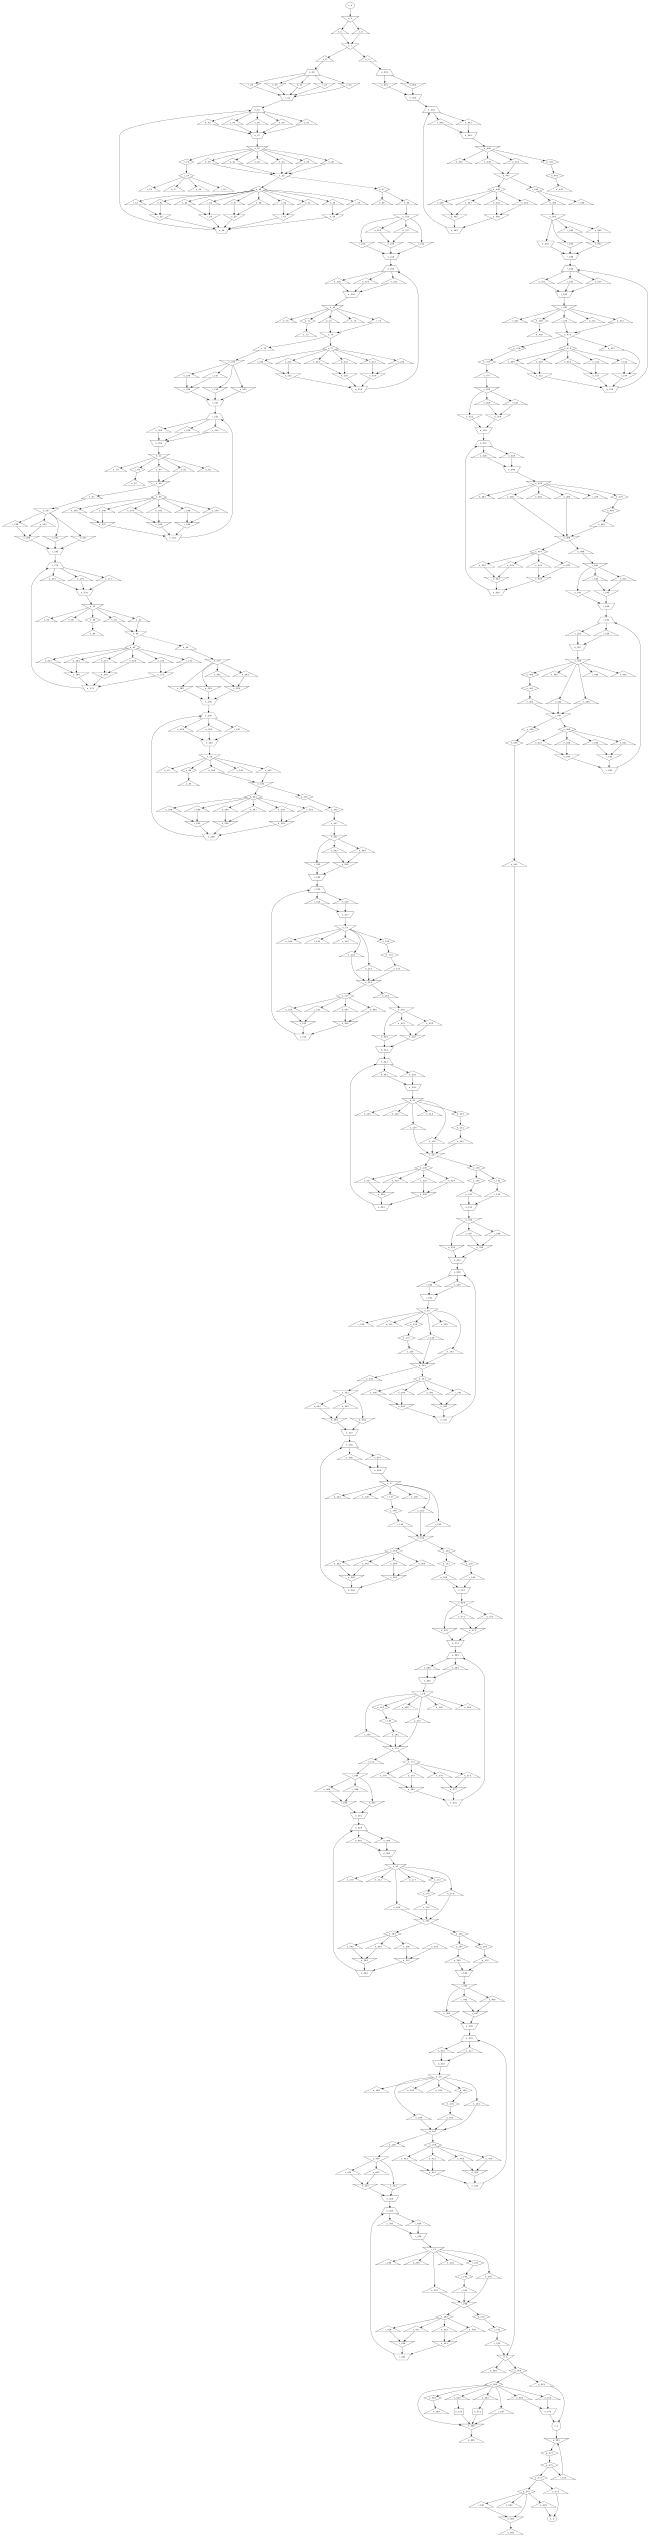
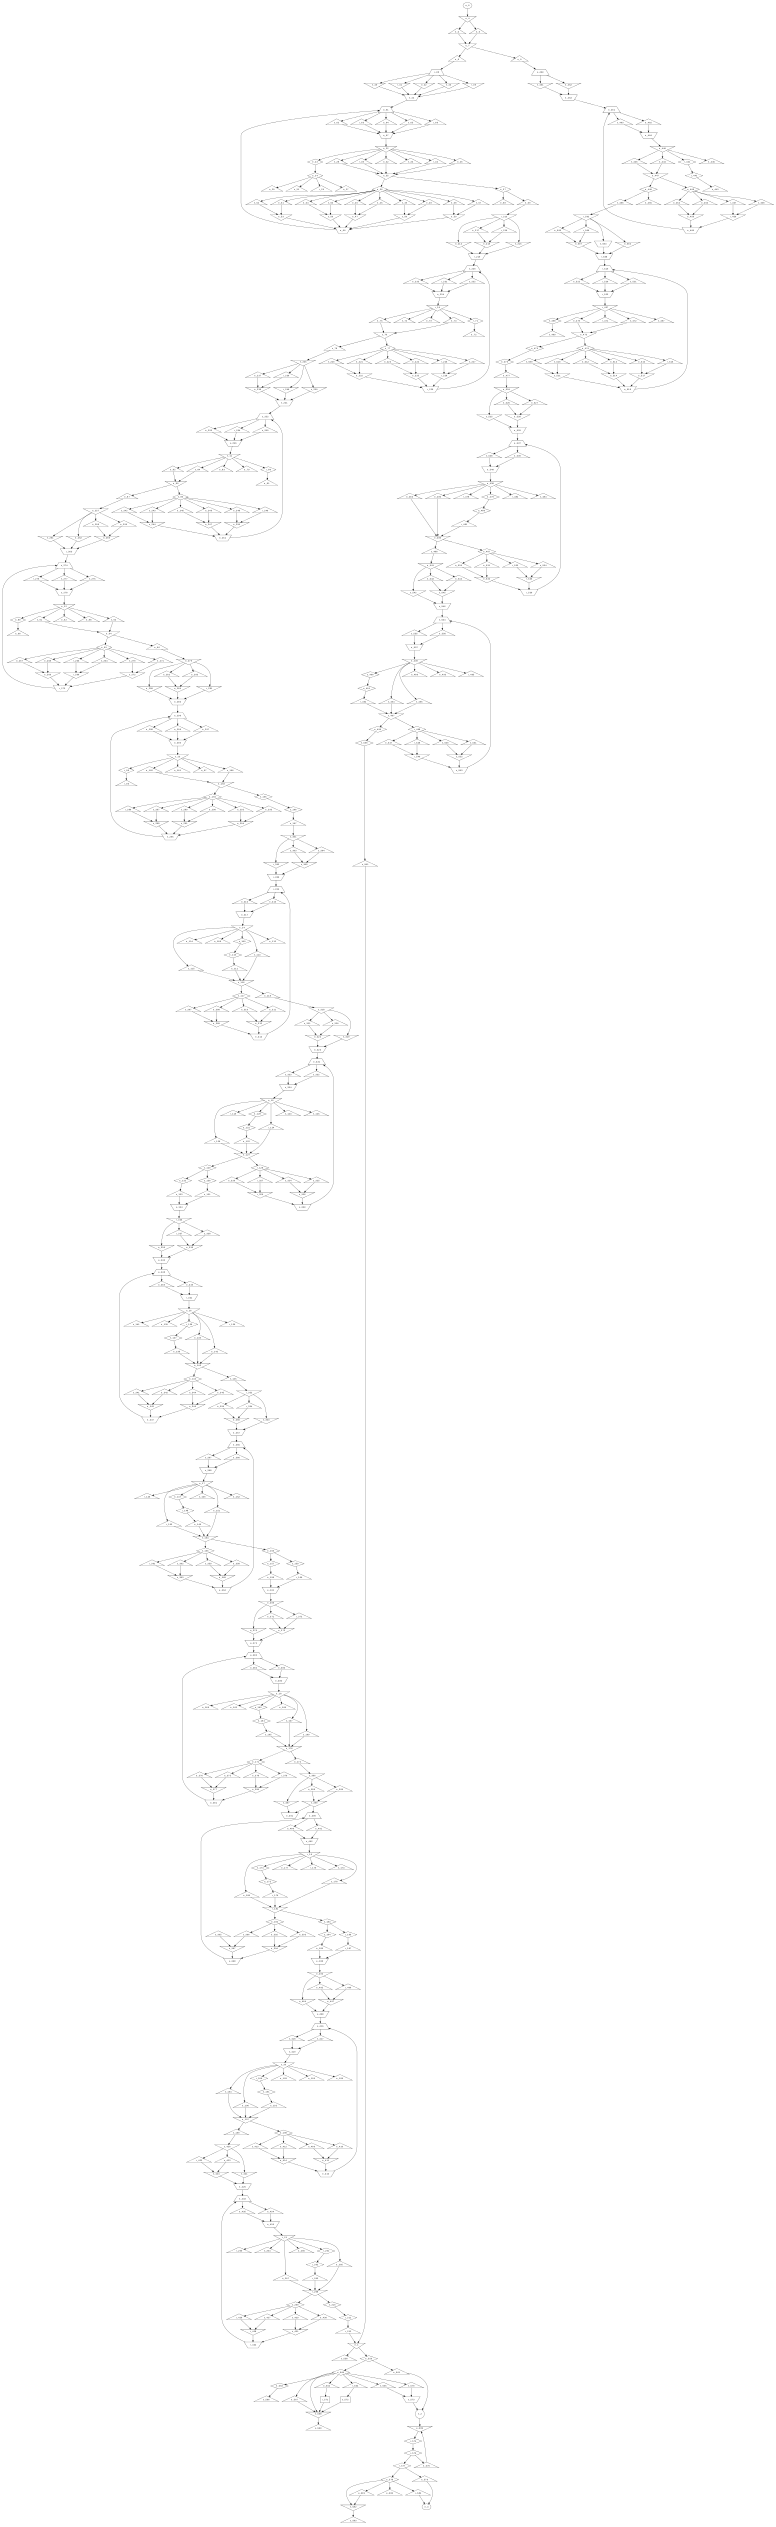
(589, 341) -> (586, 354)
(359, 1821) -> (313, 1809)
